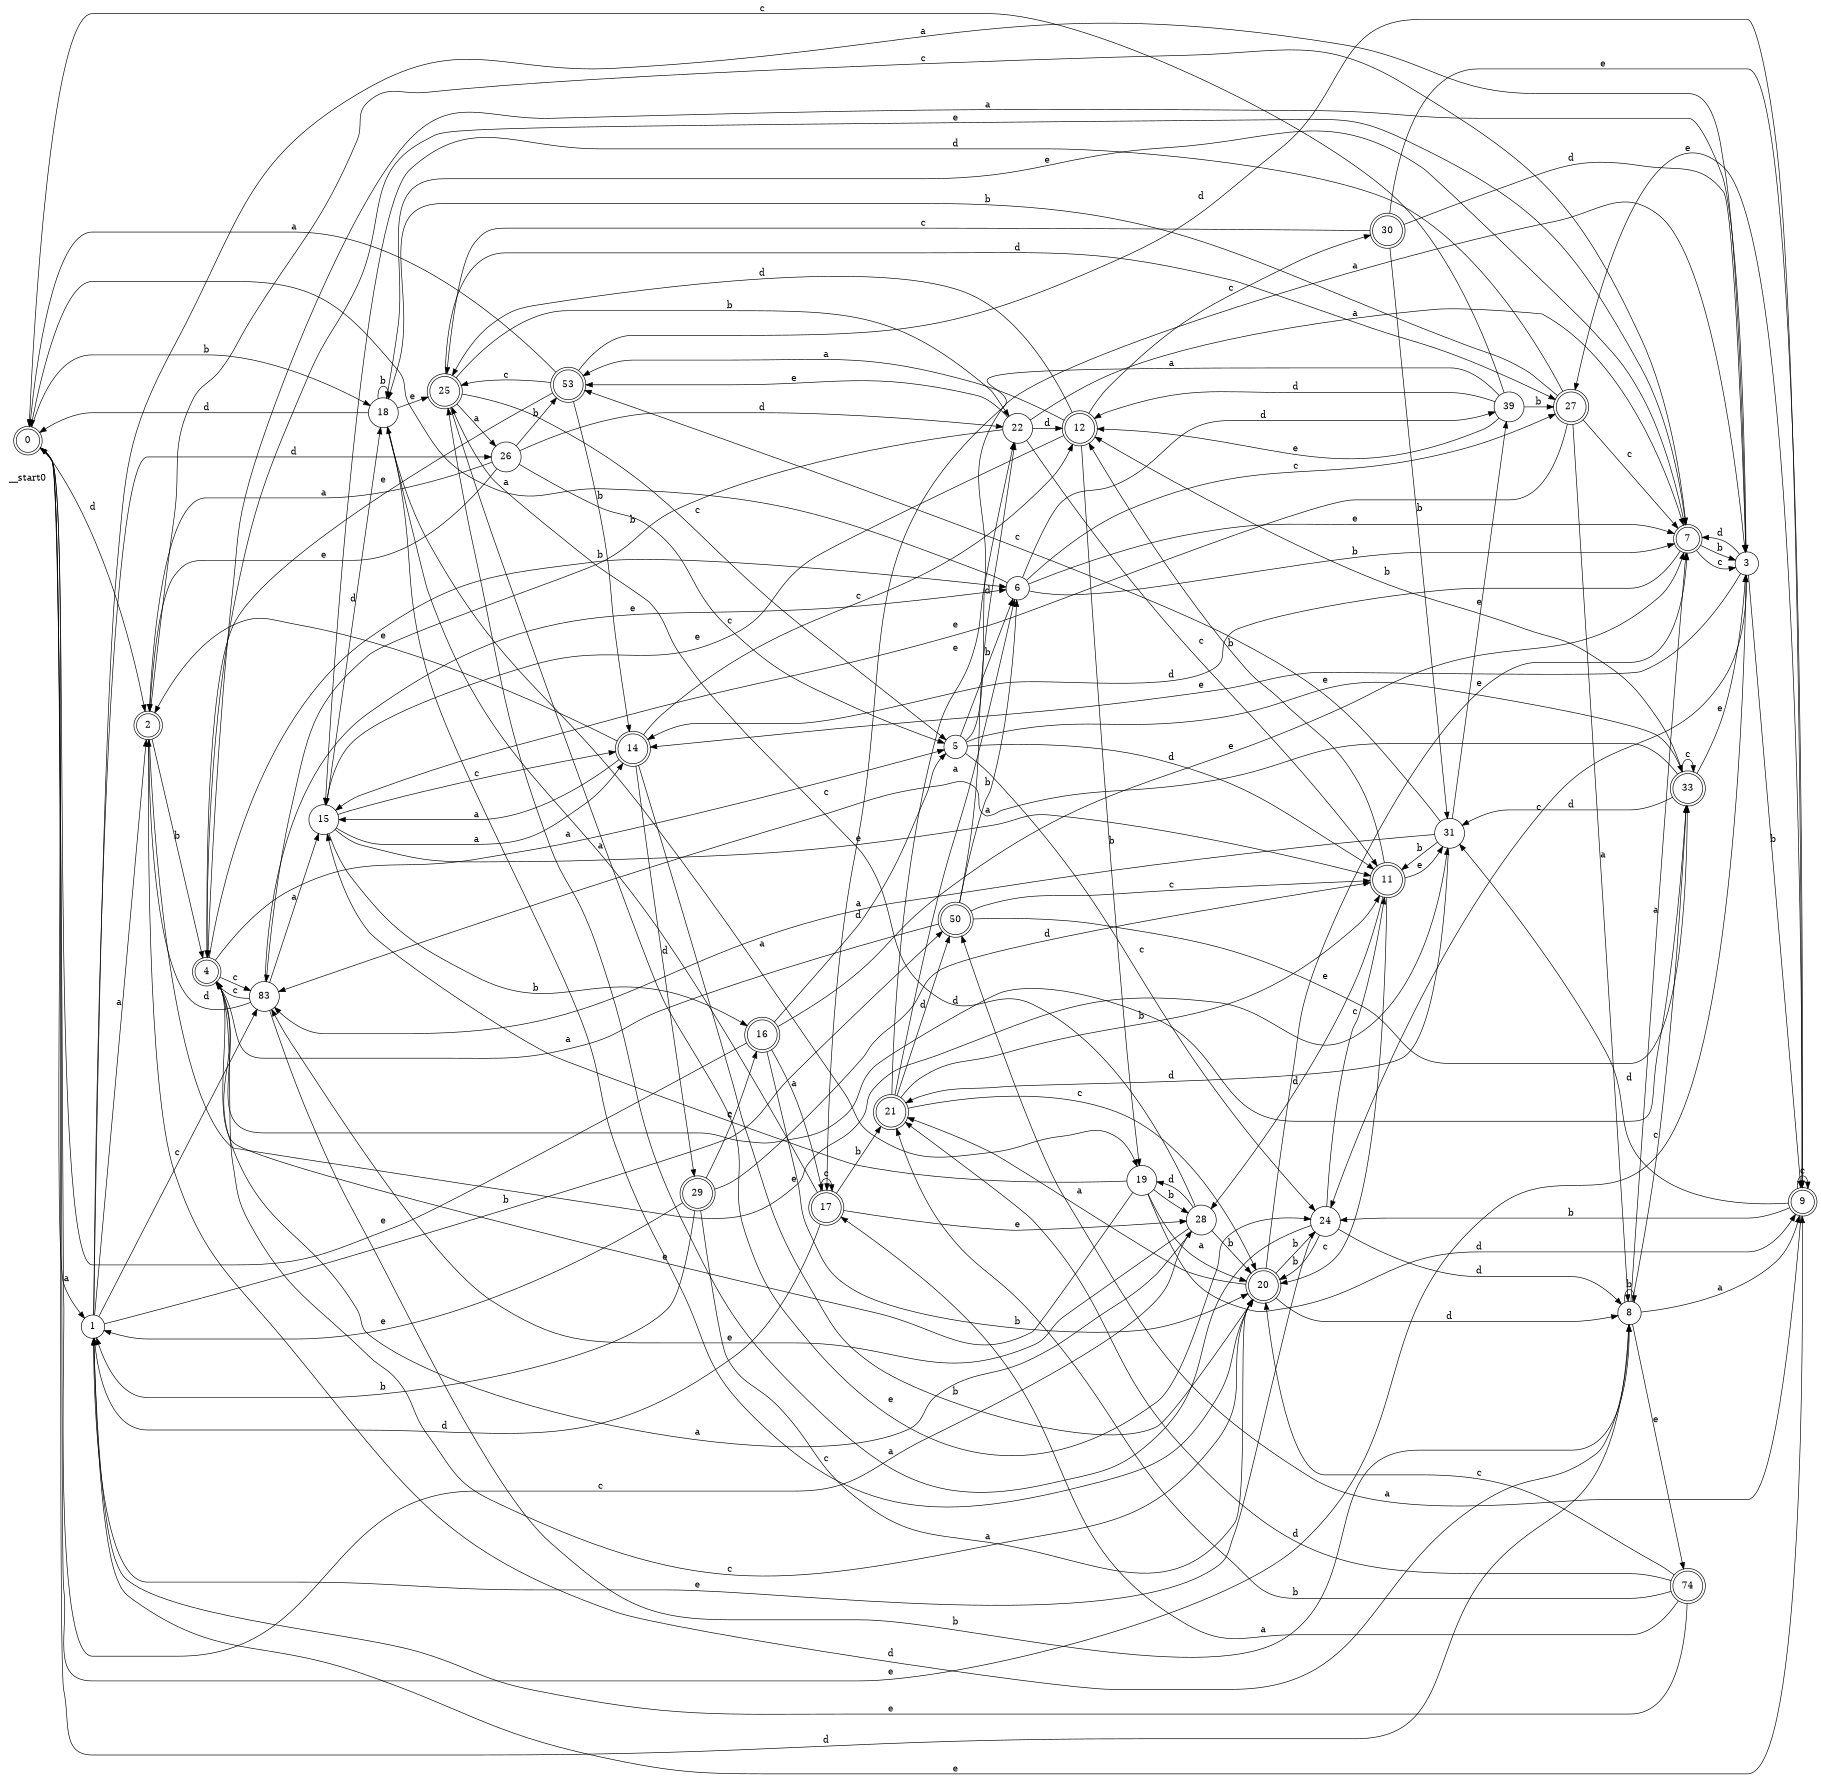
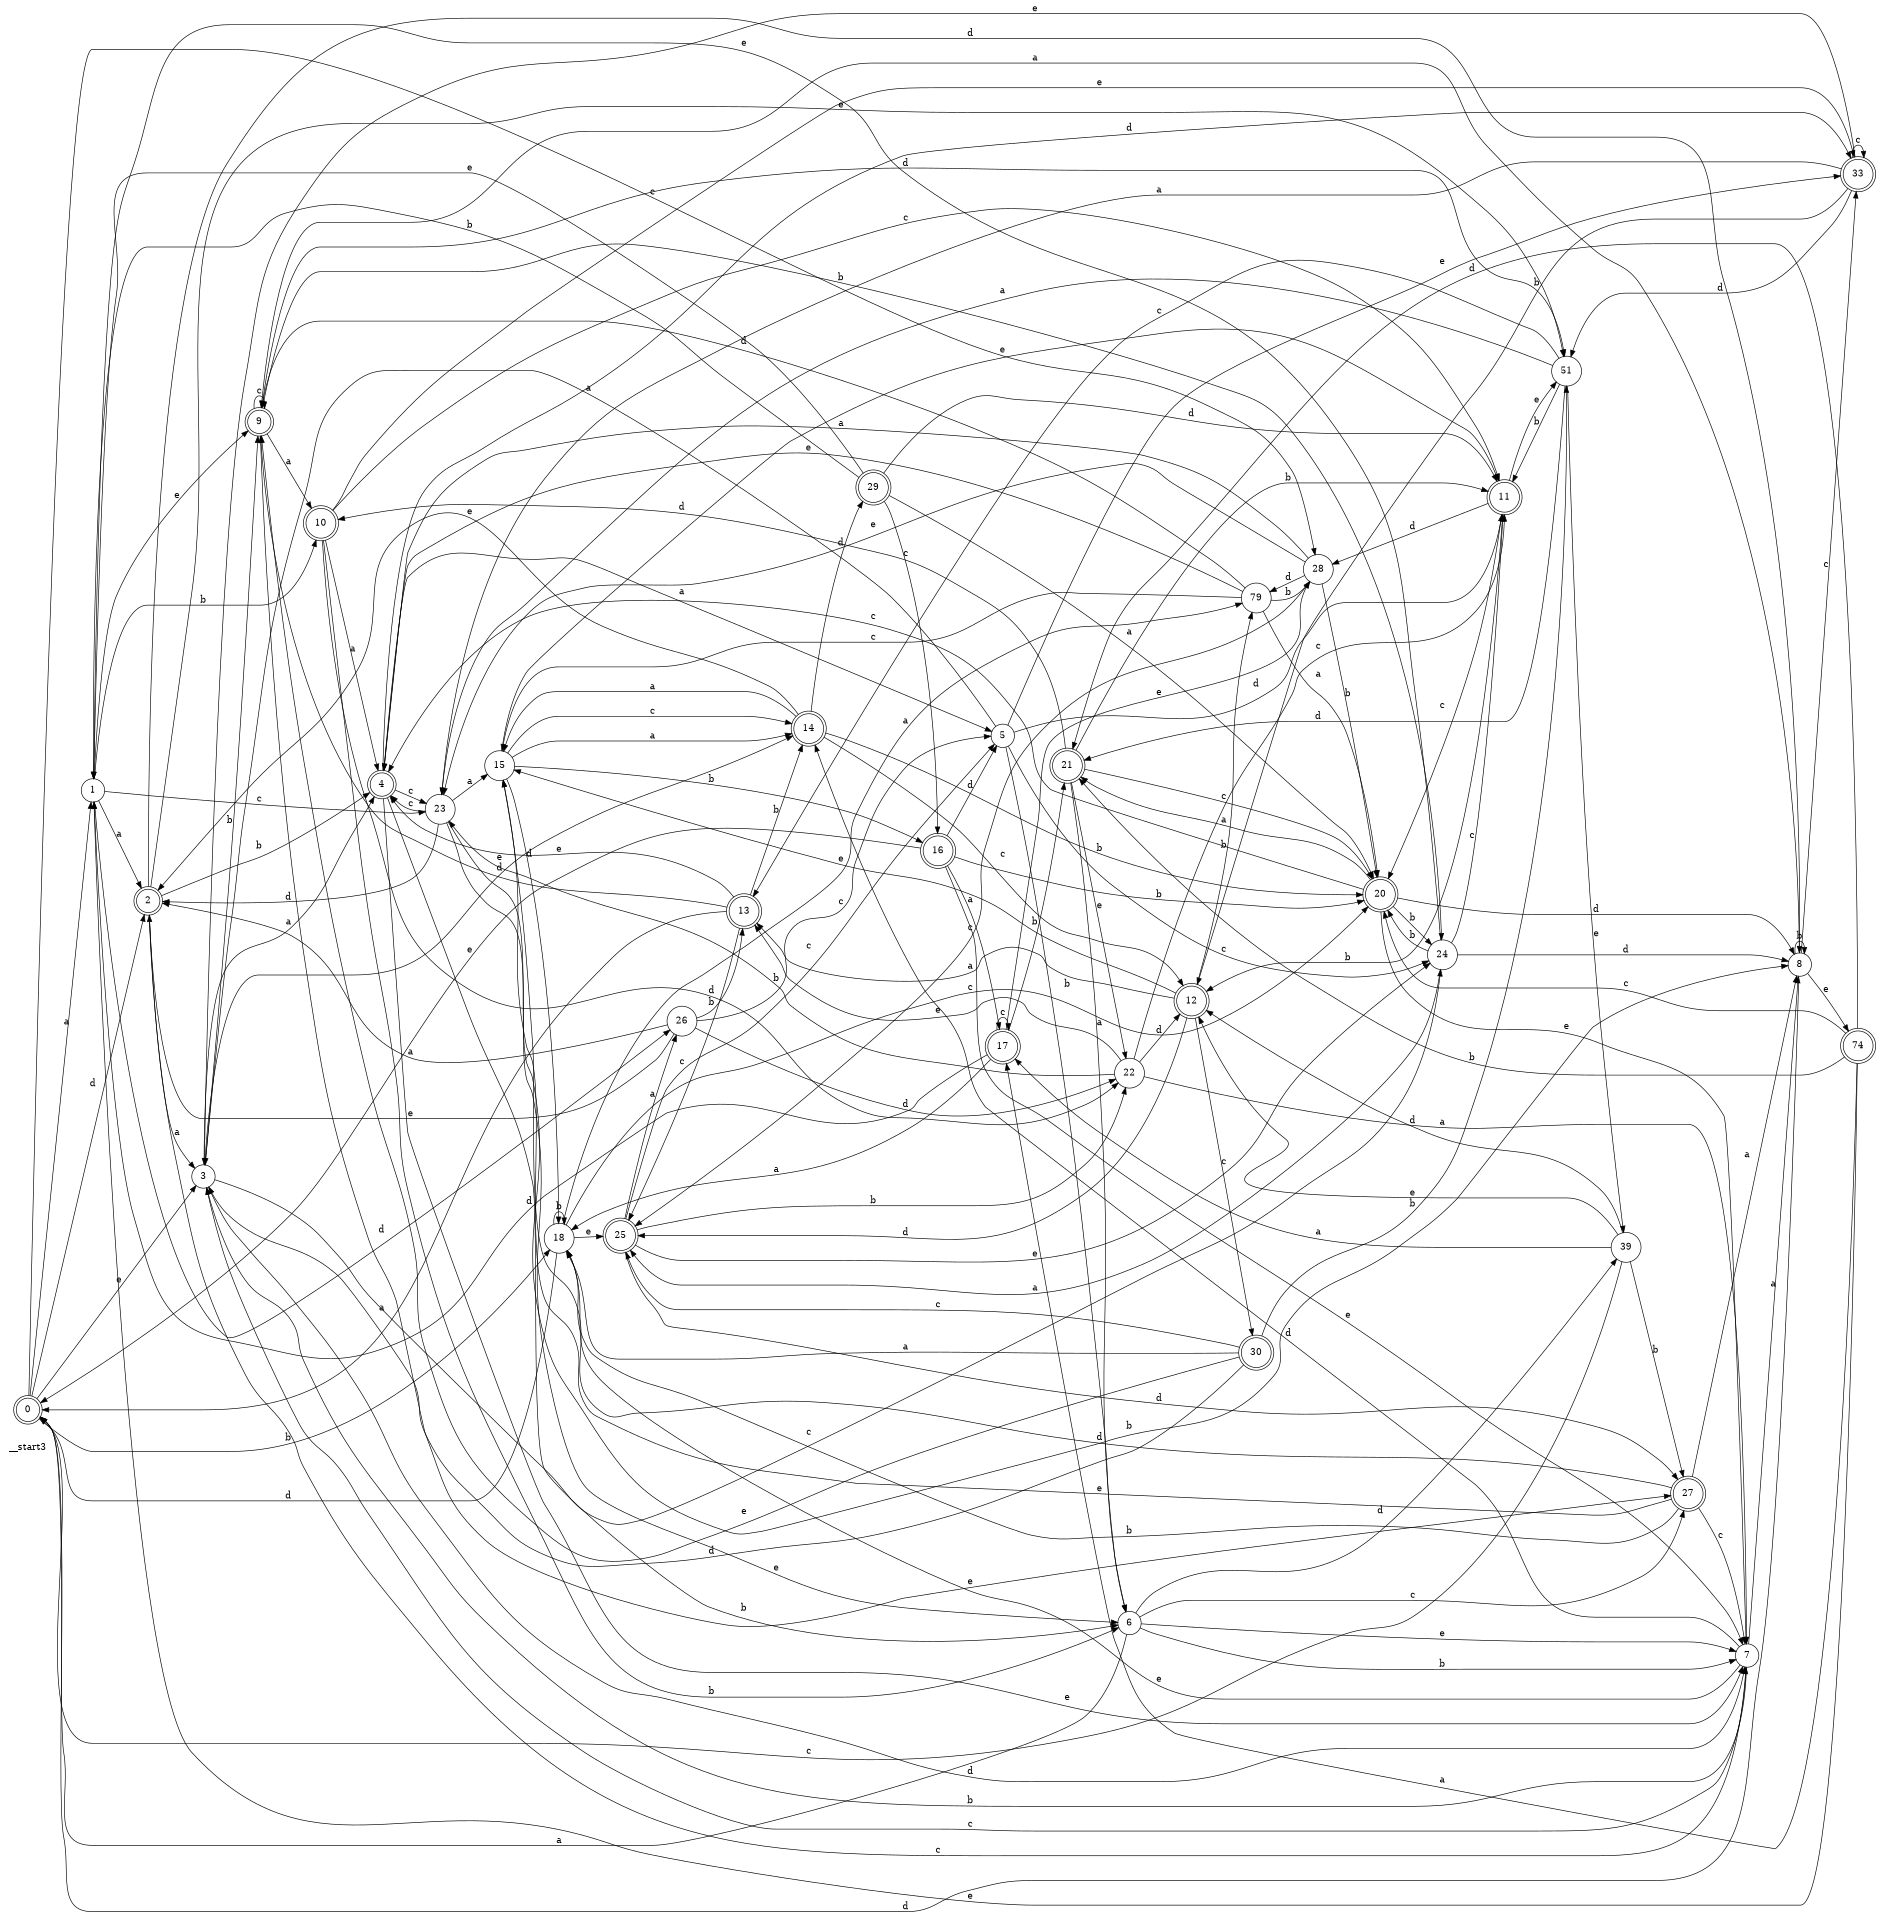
(610, 68) -> (158, 1042)
(568, 385) -> (744, 911)
(28, 478) -> (28, 1448)
(1688, 539) -> (1747, 1656)
(1450, 833) -> (1567, 371)
(956, 920) -> (321, 523)
(1657, 930) -> (1773, 1313)
(264, 996) -> (440, 809)
(1142, 1180) -> (1256, 598)
none -> (867, 1353)
